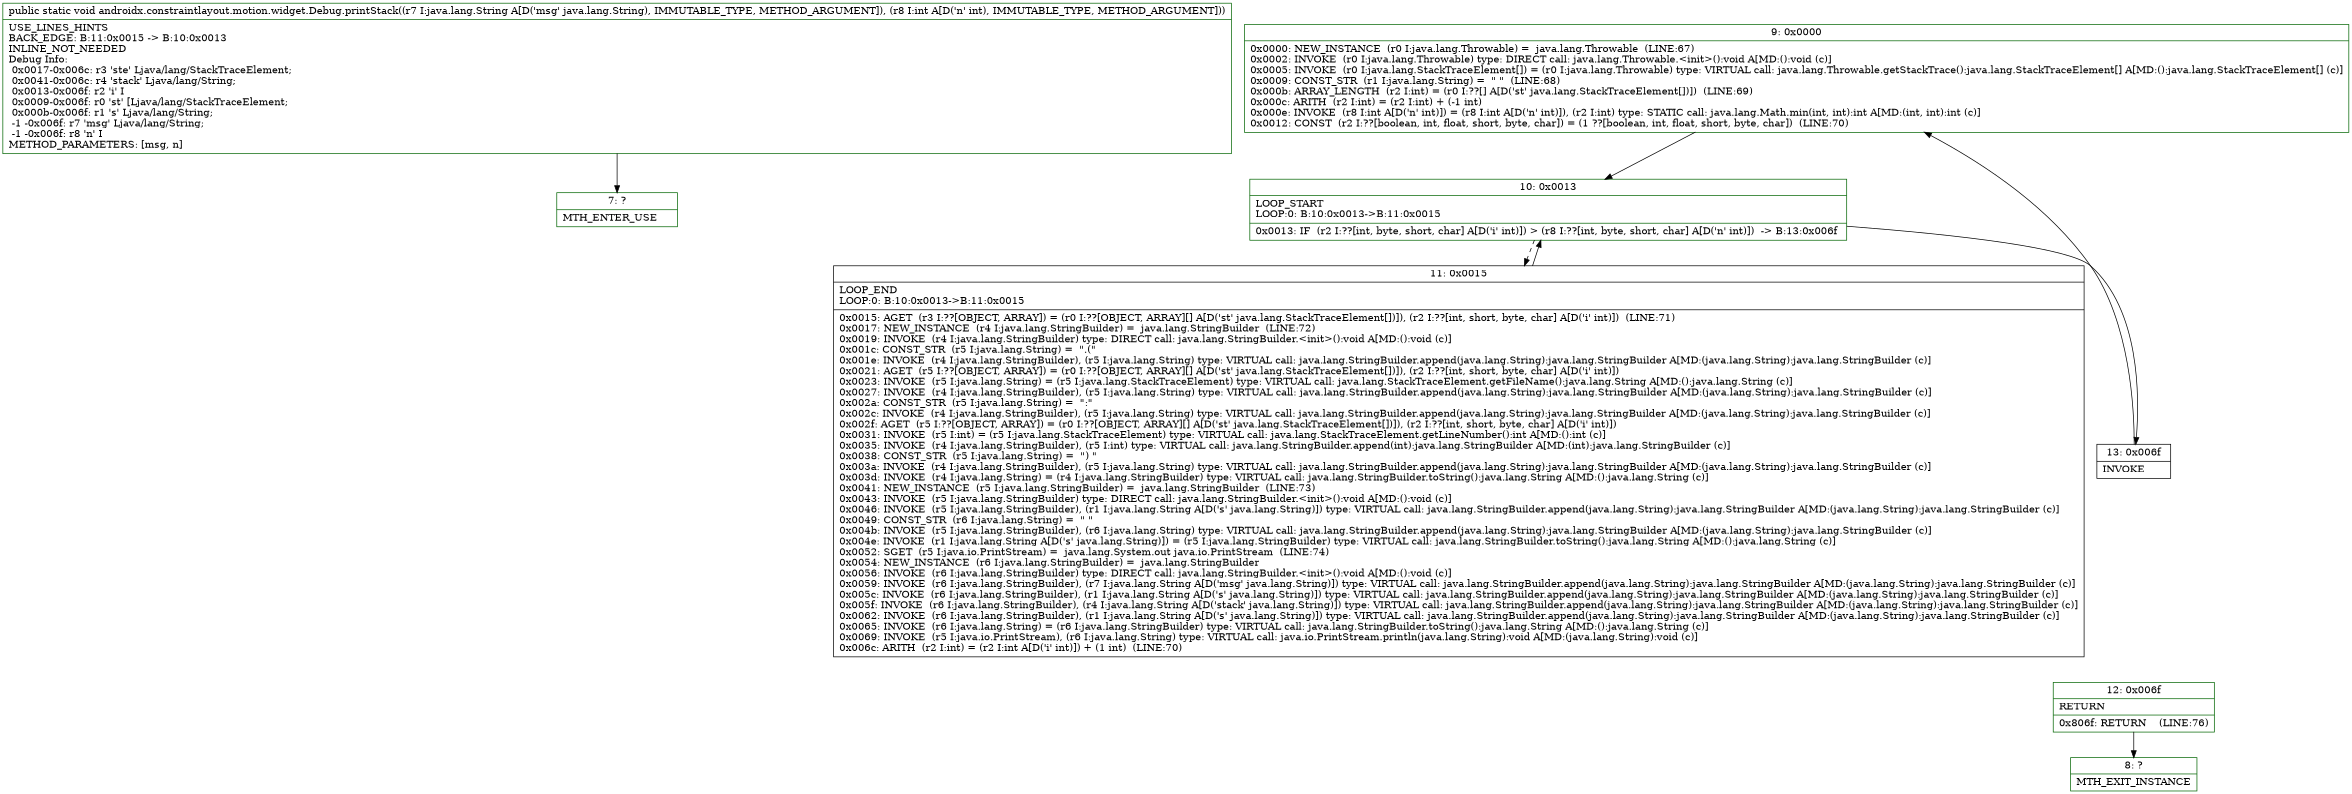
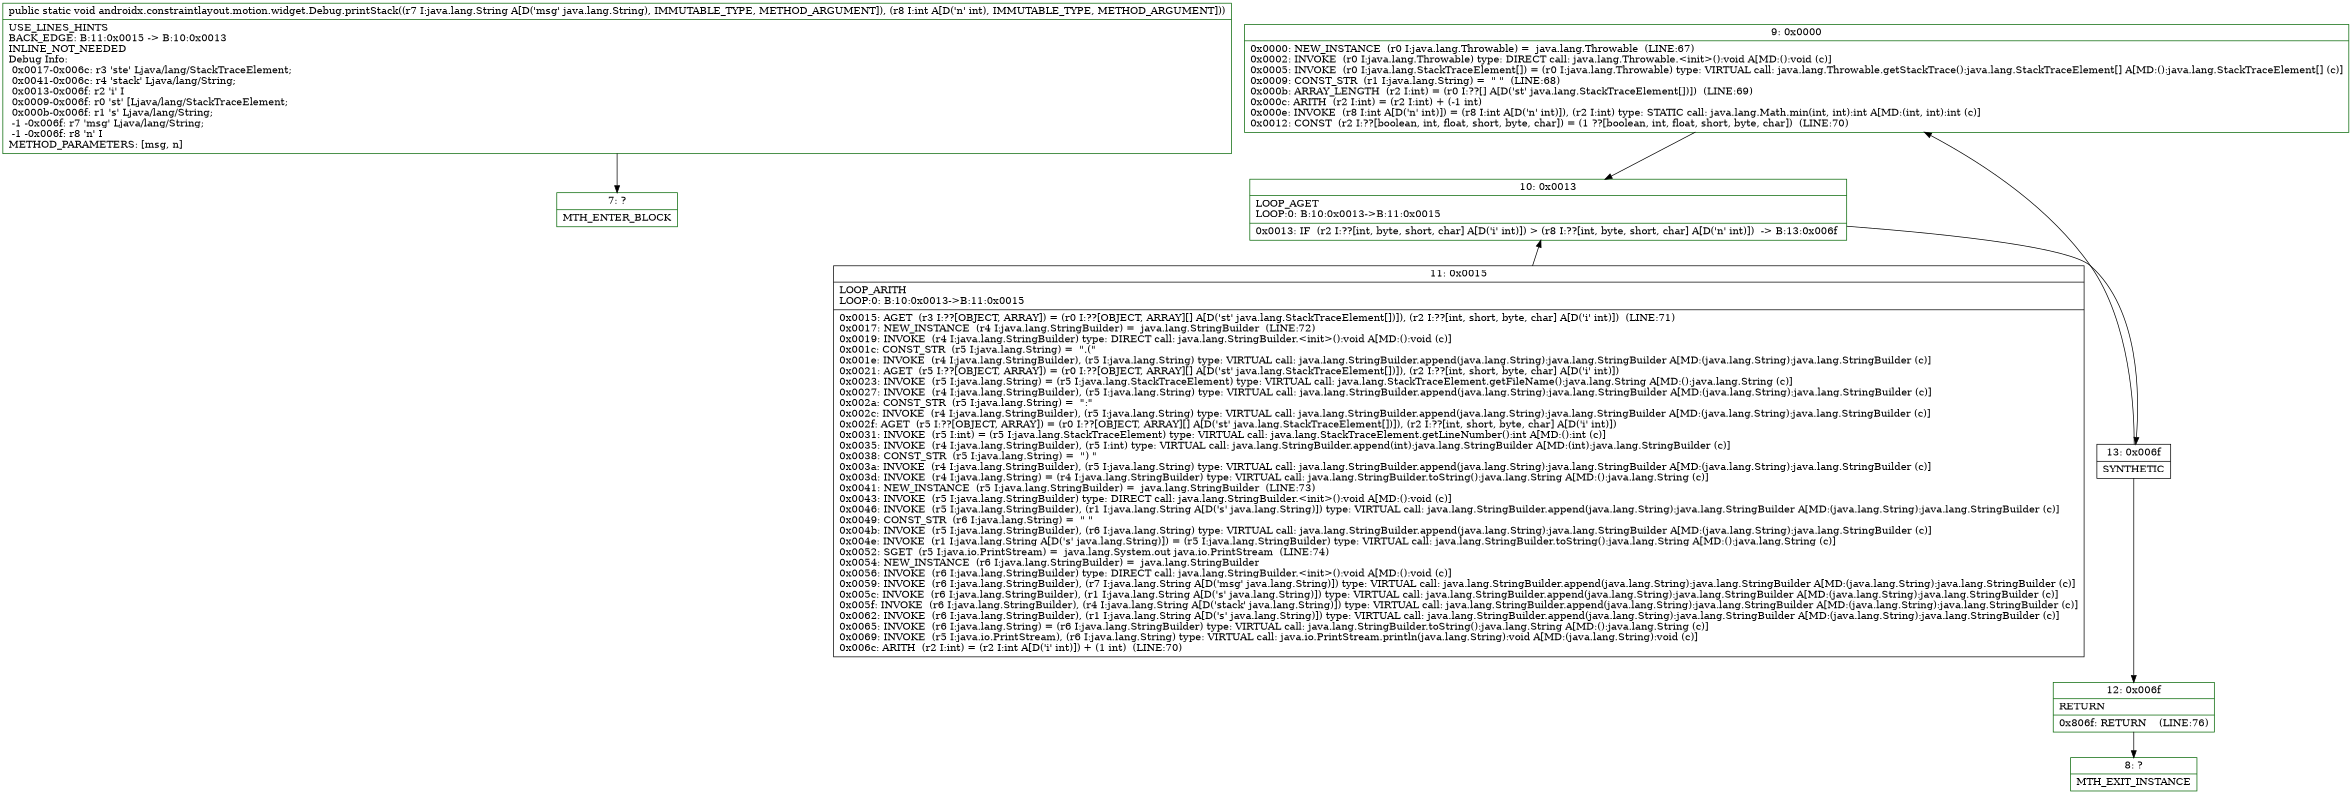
(1290, 204) -> (1287, 204)
(610, 218) -> (617, 218)
(1531, 250) -> none
(868, 290) -> (873, 290)
(2124, 469) -> (2134, 469)
none -> (2134, 577)
